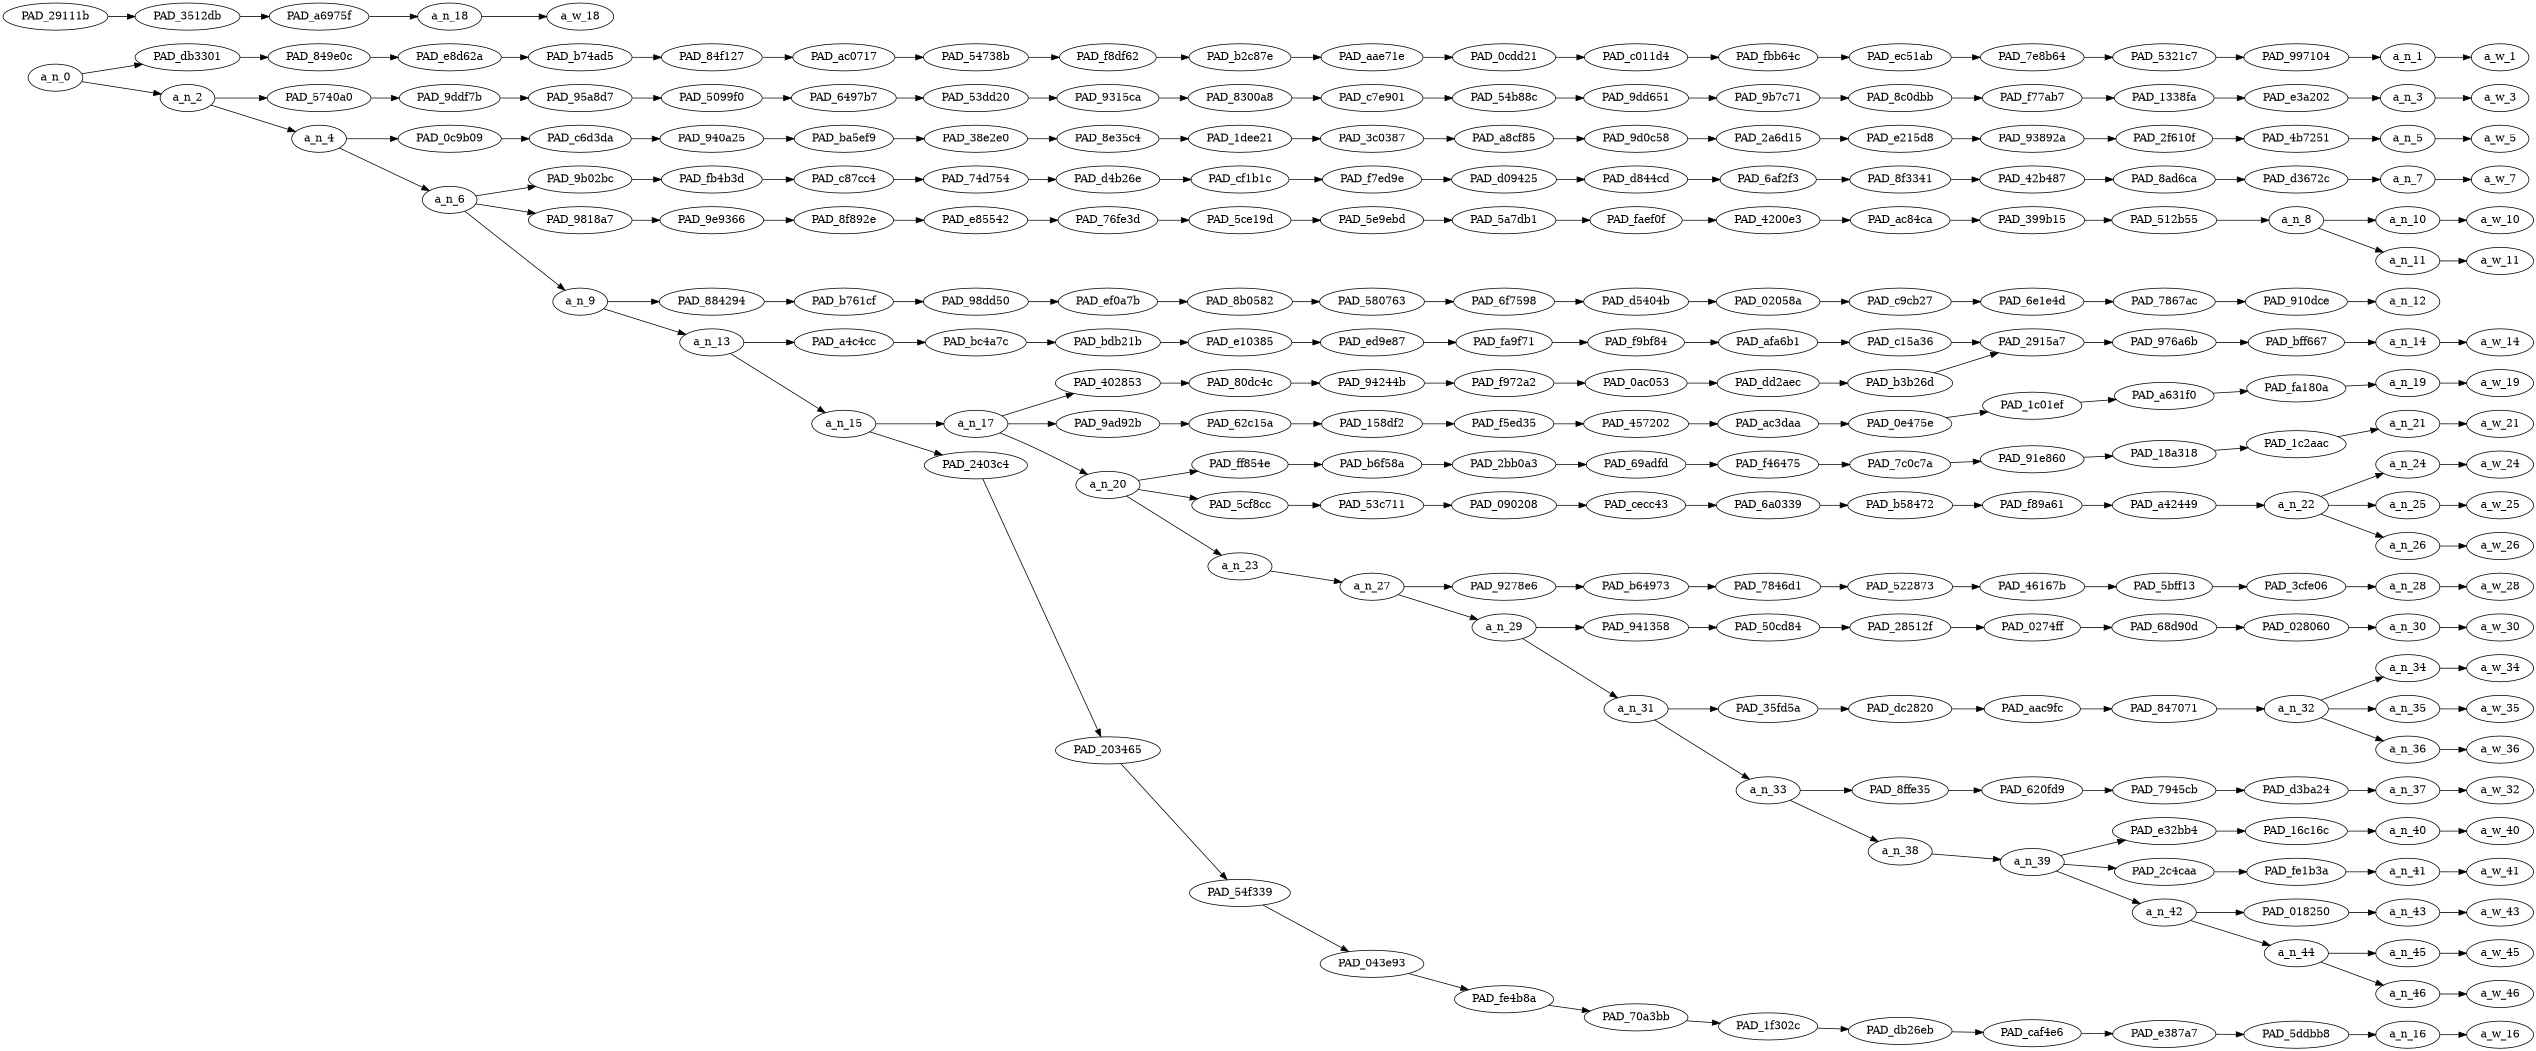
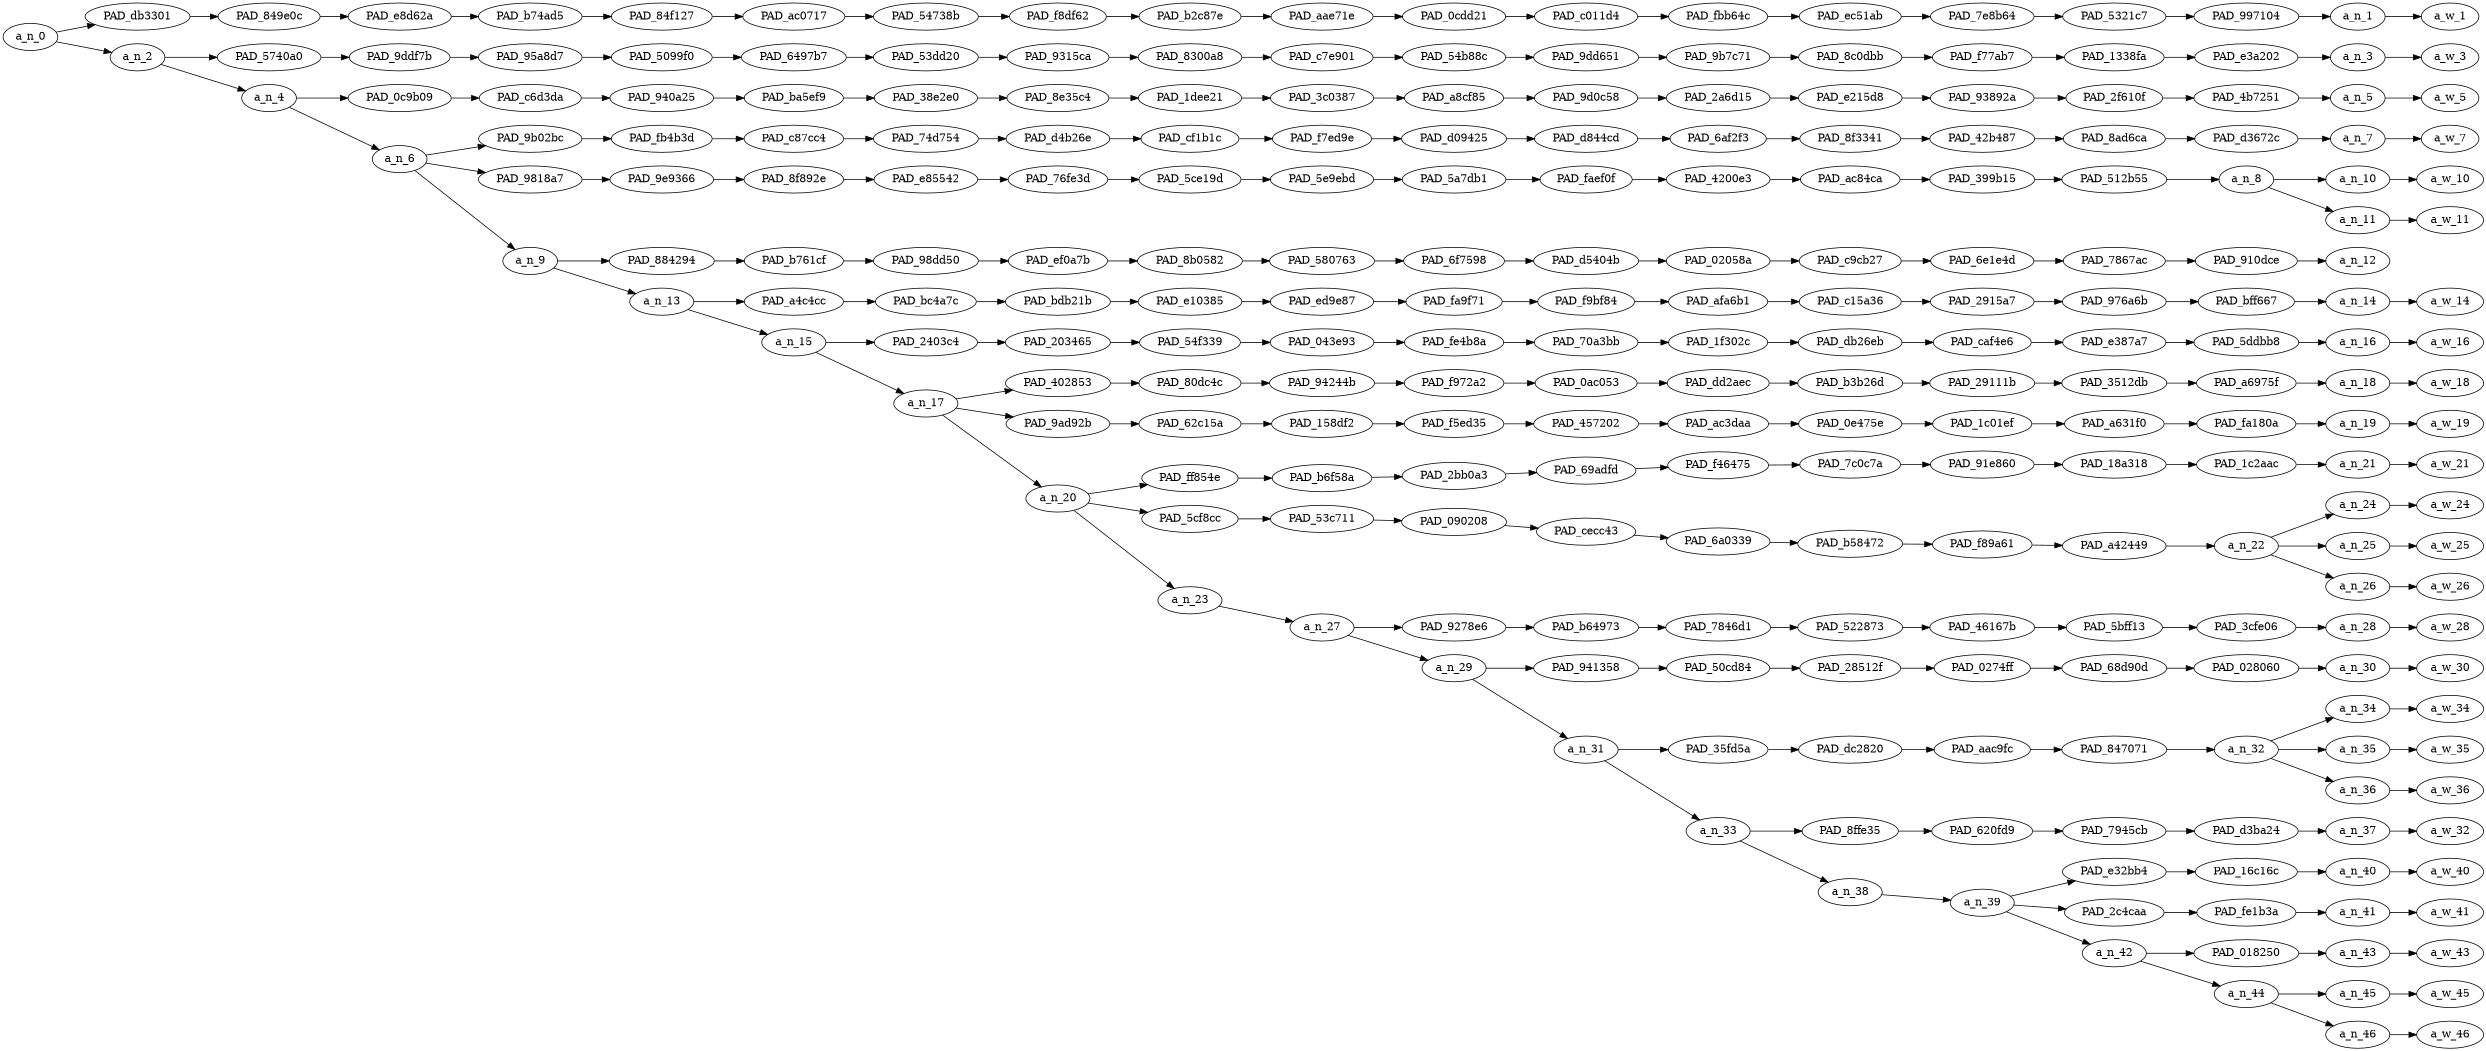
(1963, 364) -> (1912, 383)
